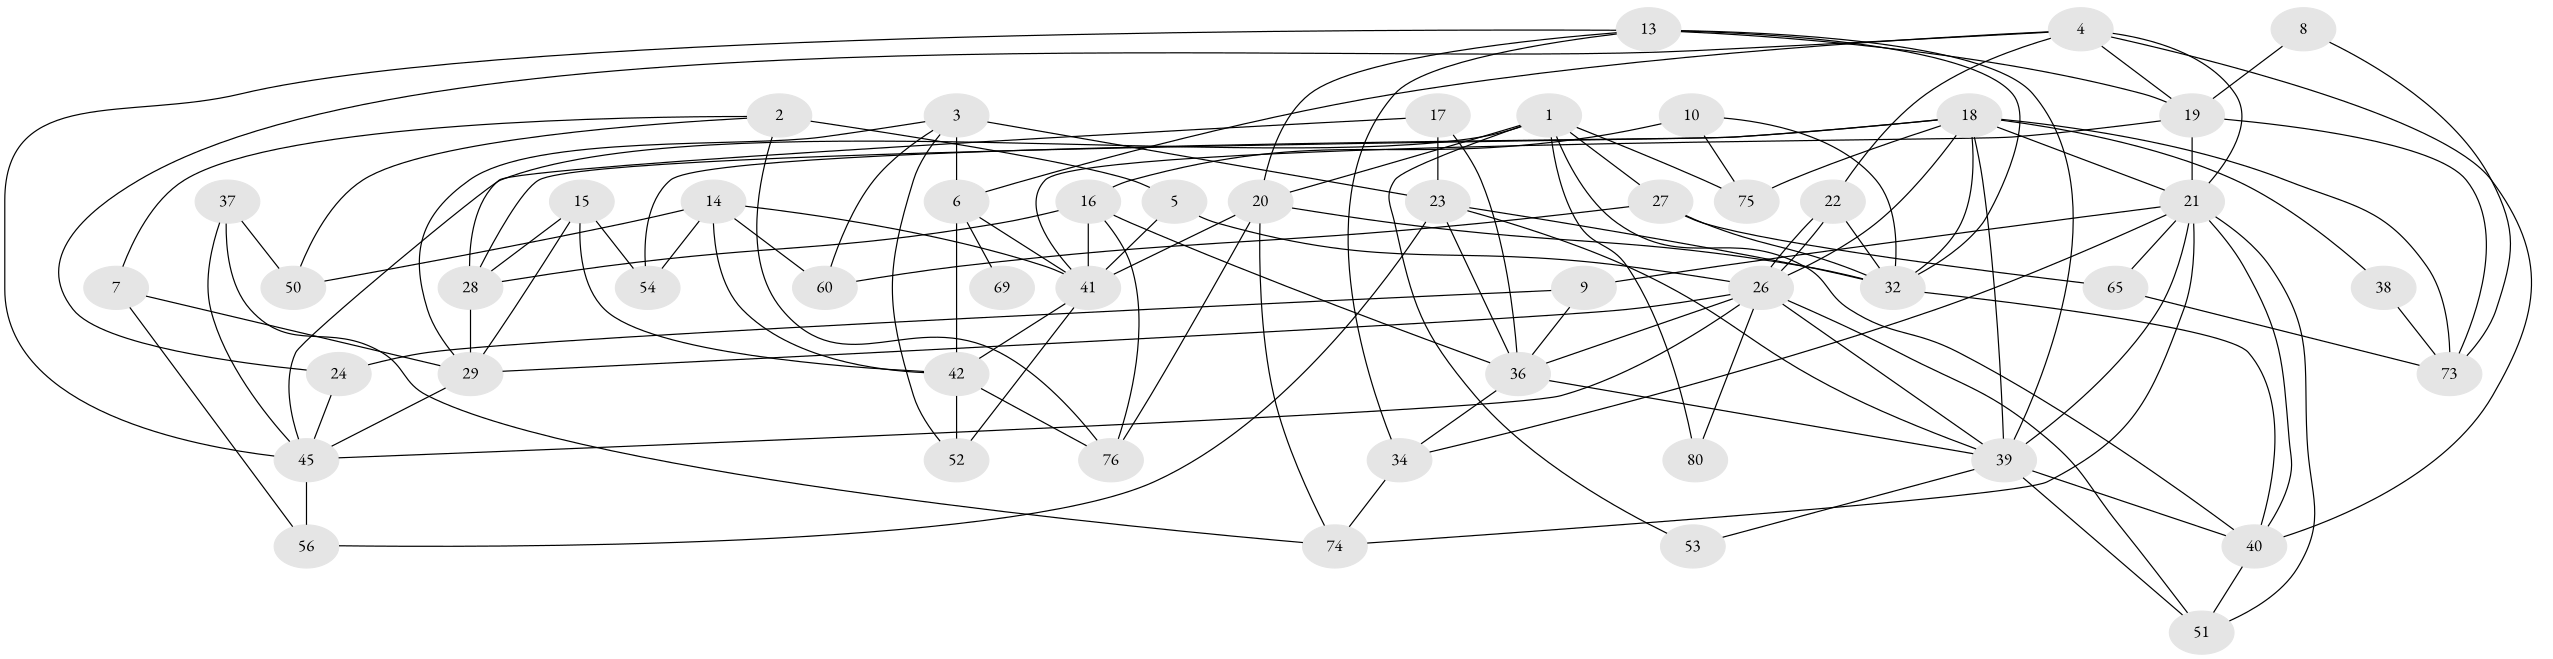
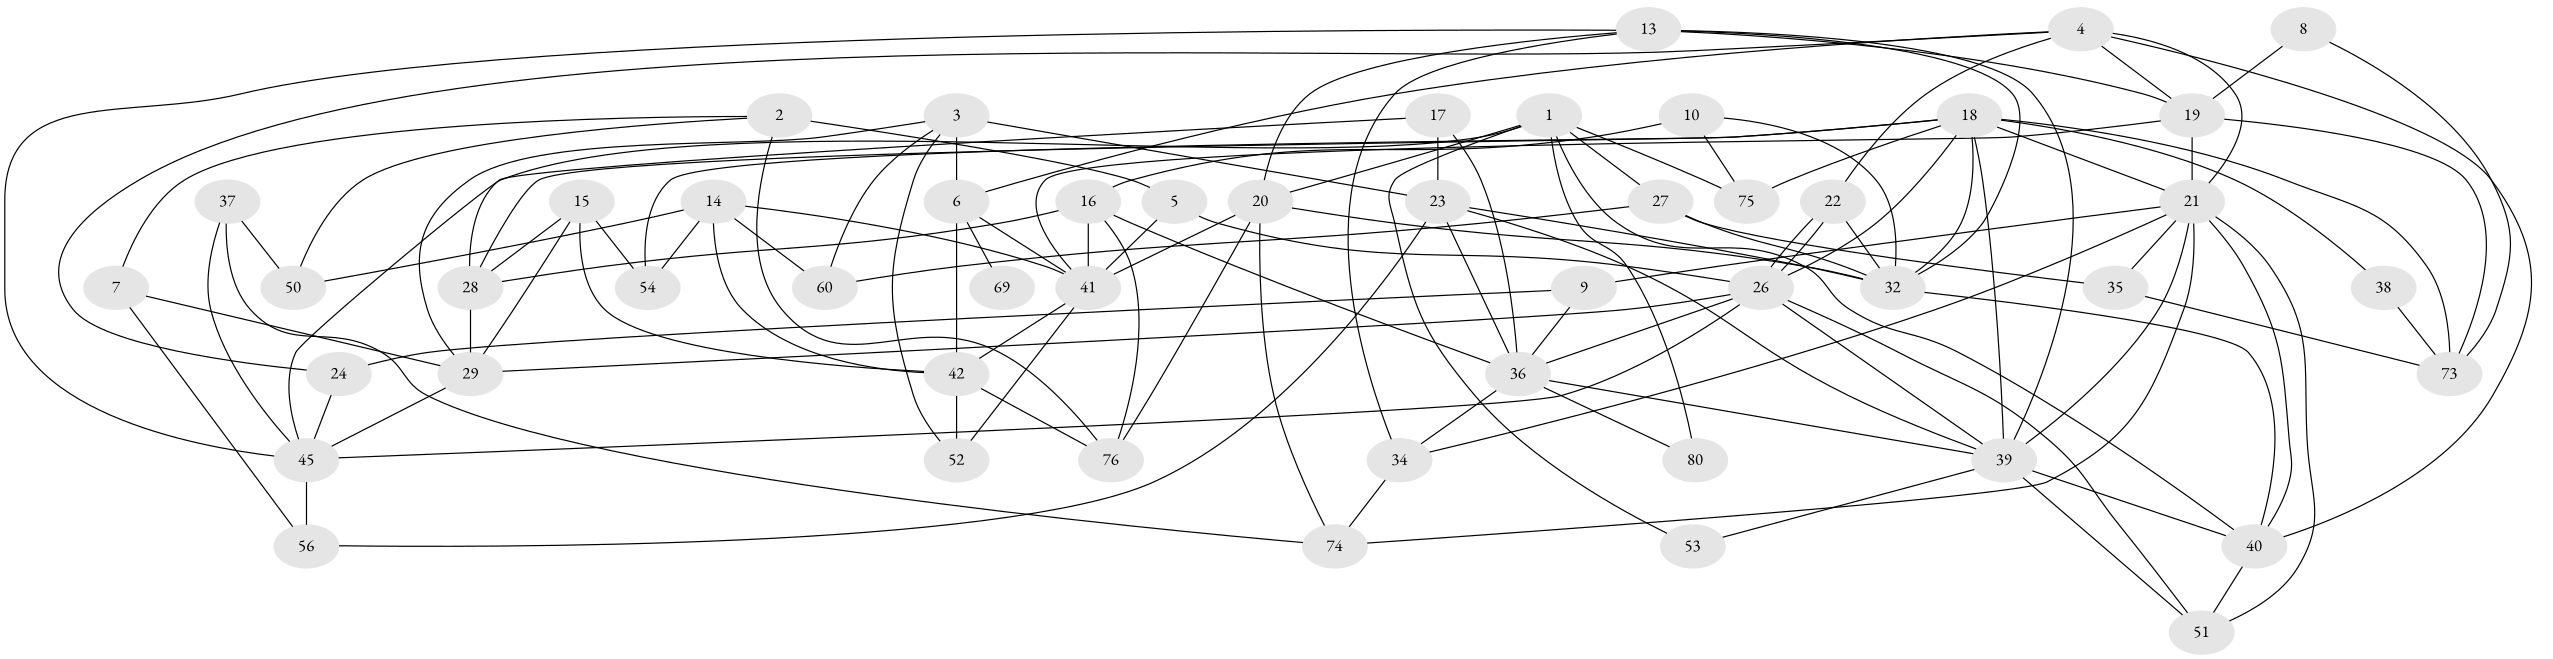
(2115, 288) -> (2115, 288)
(1732, 364) -> (1607, 417)
